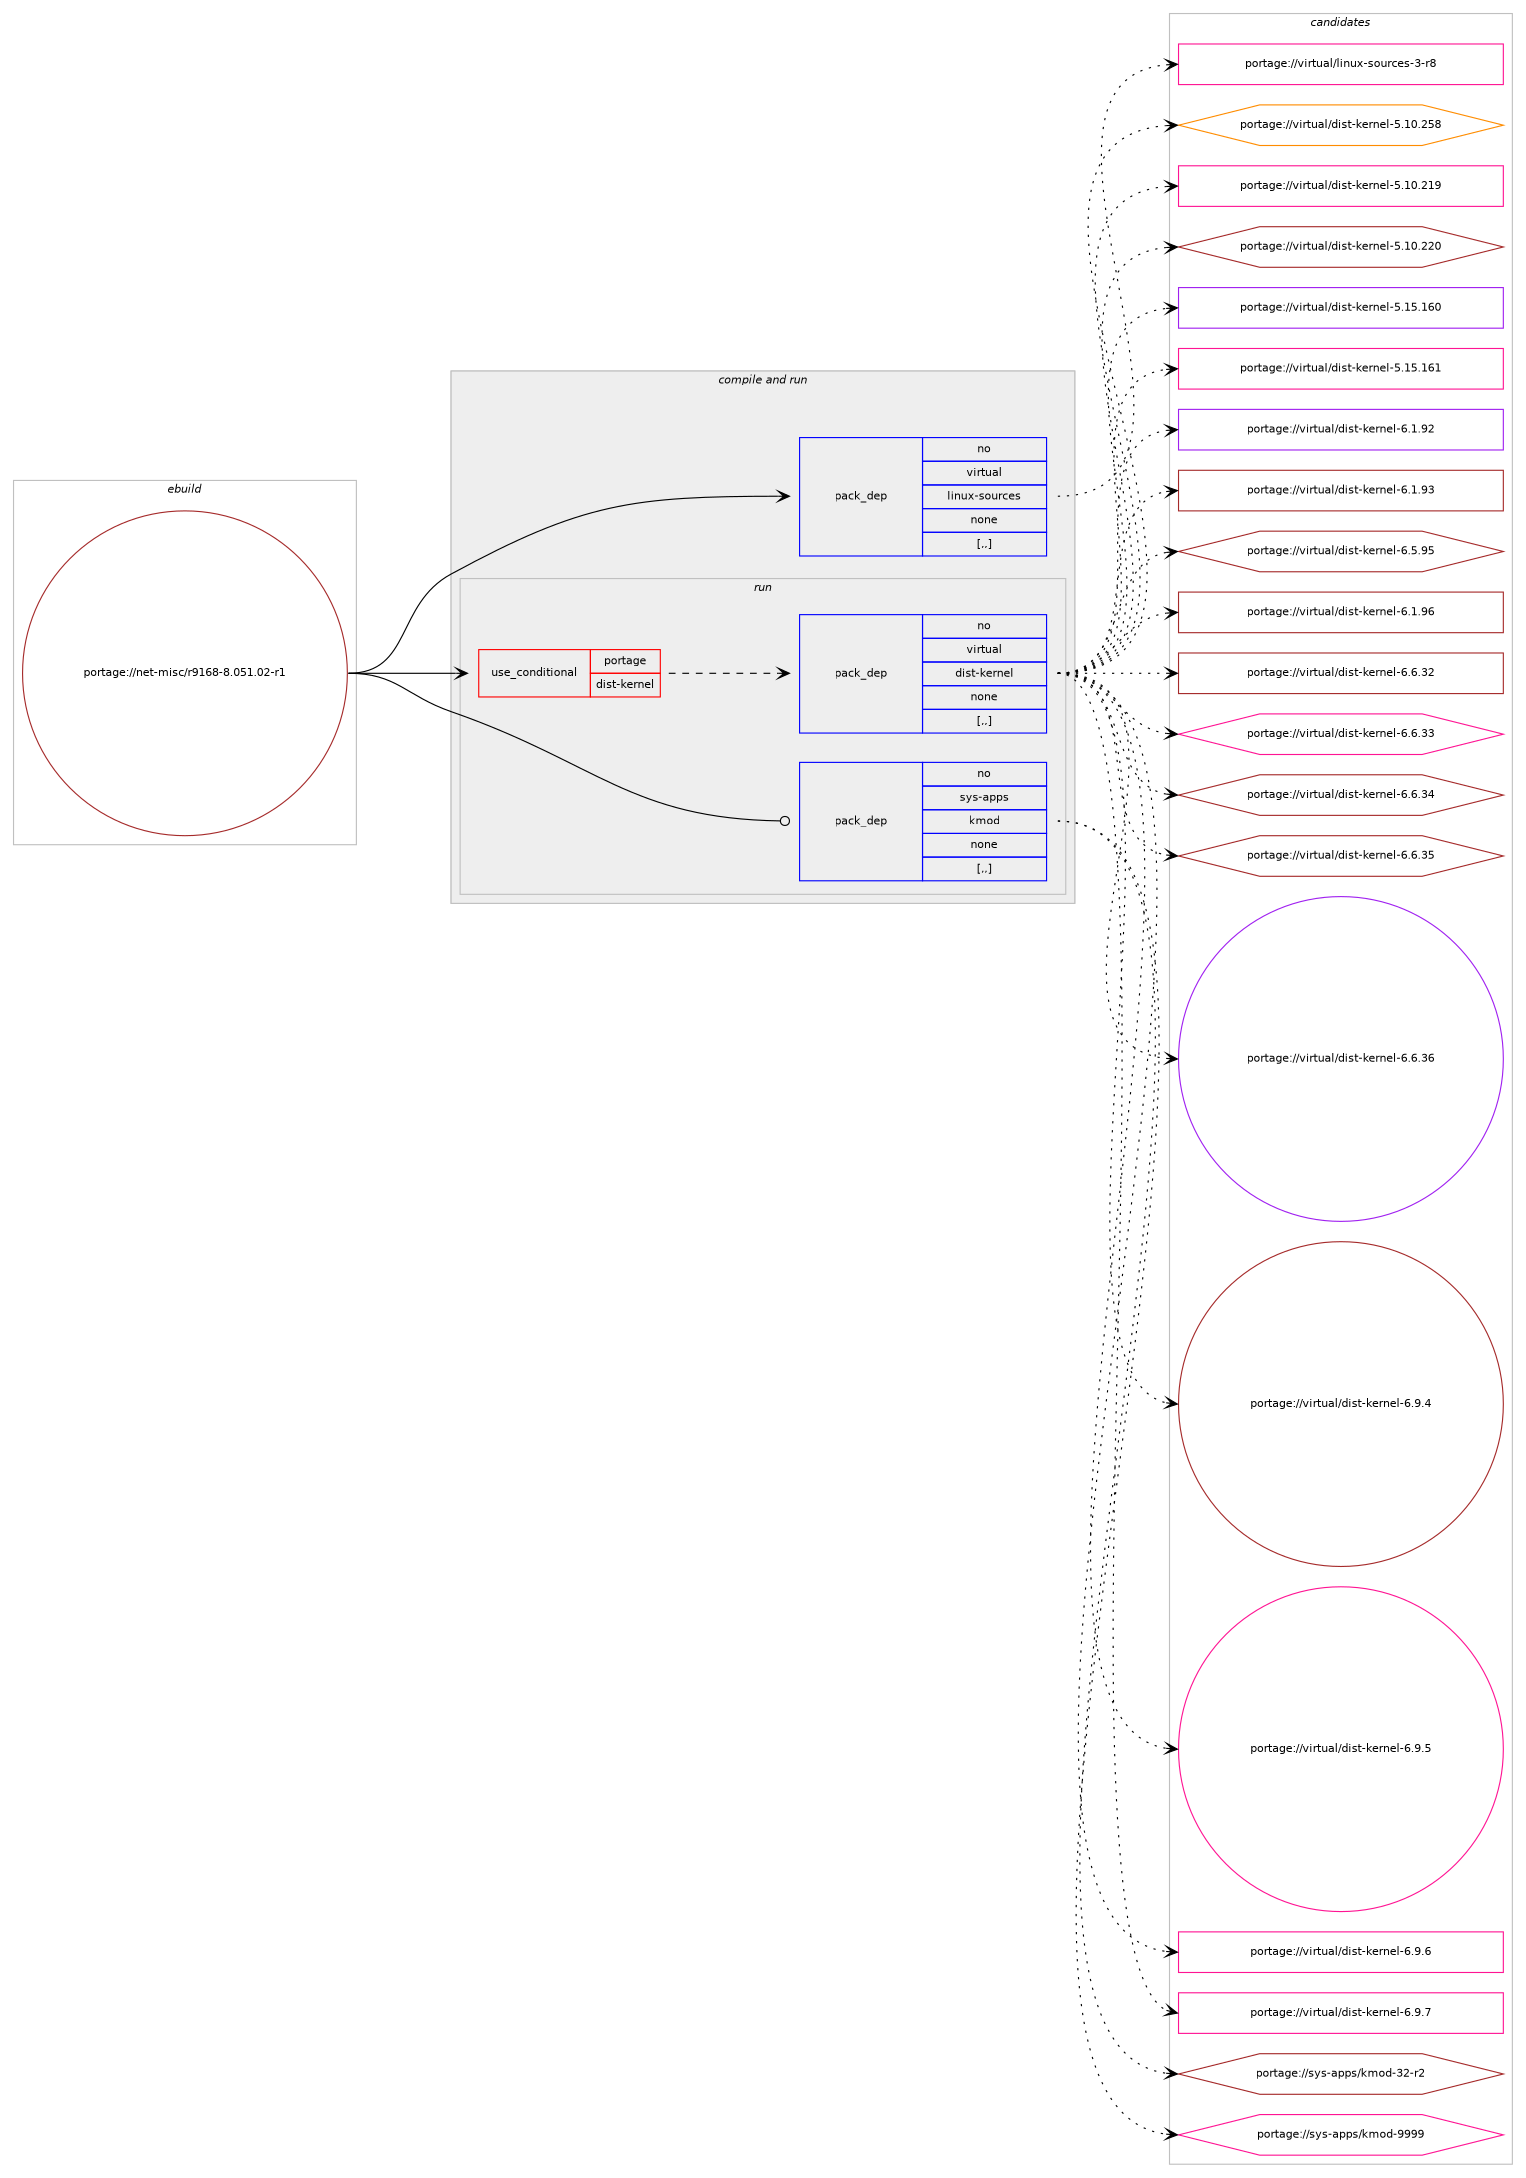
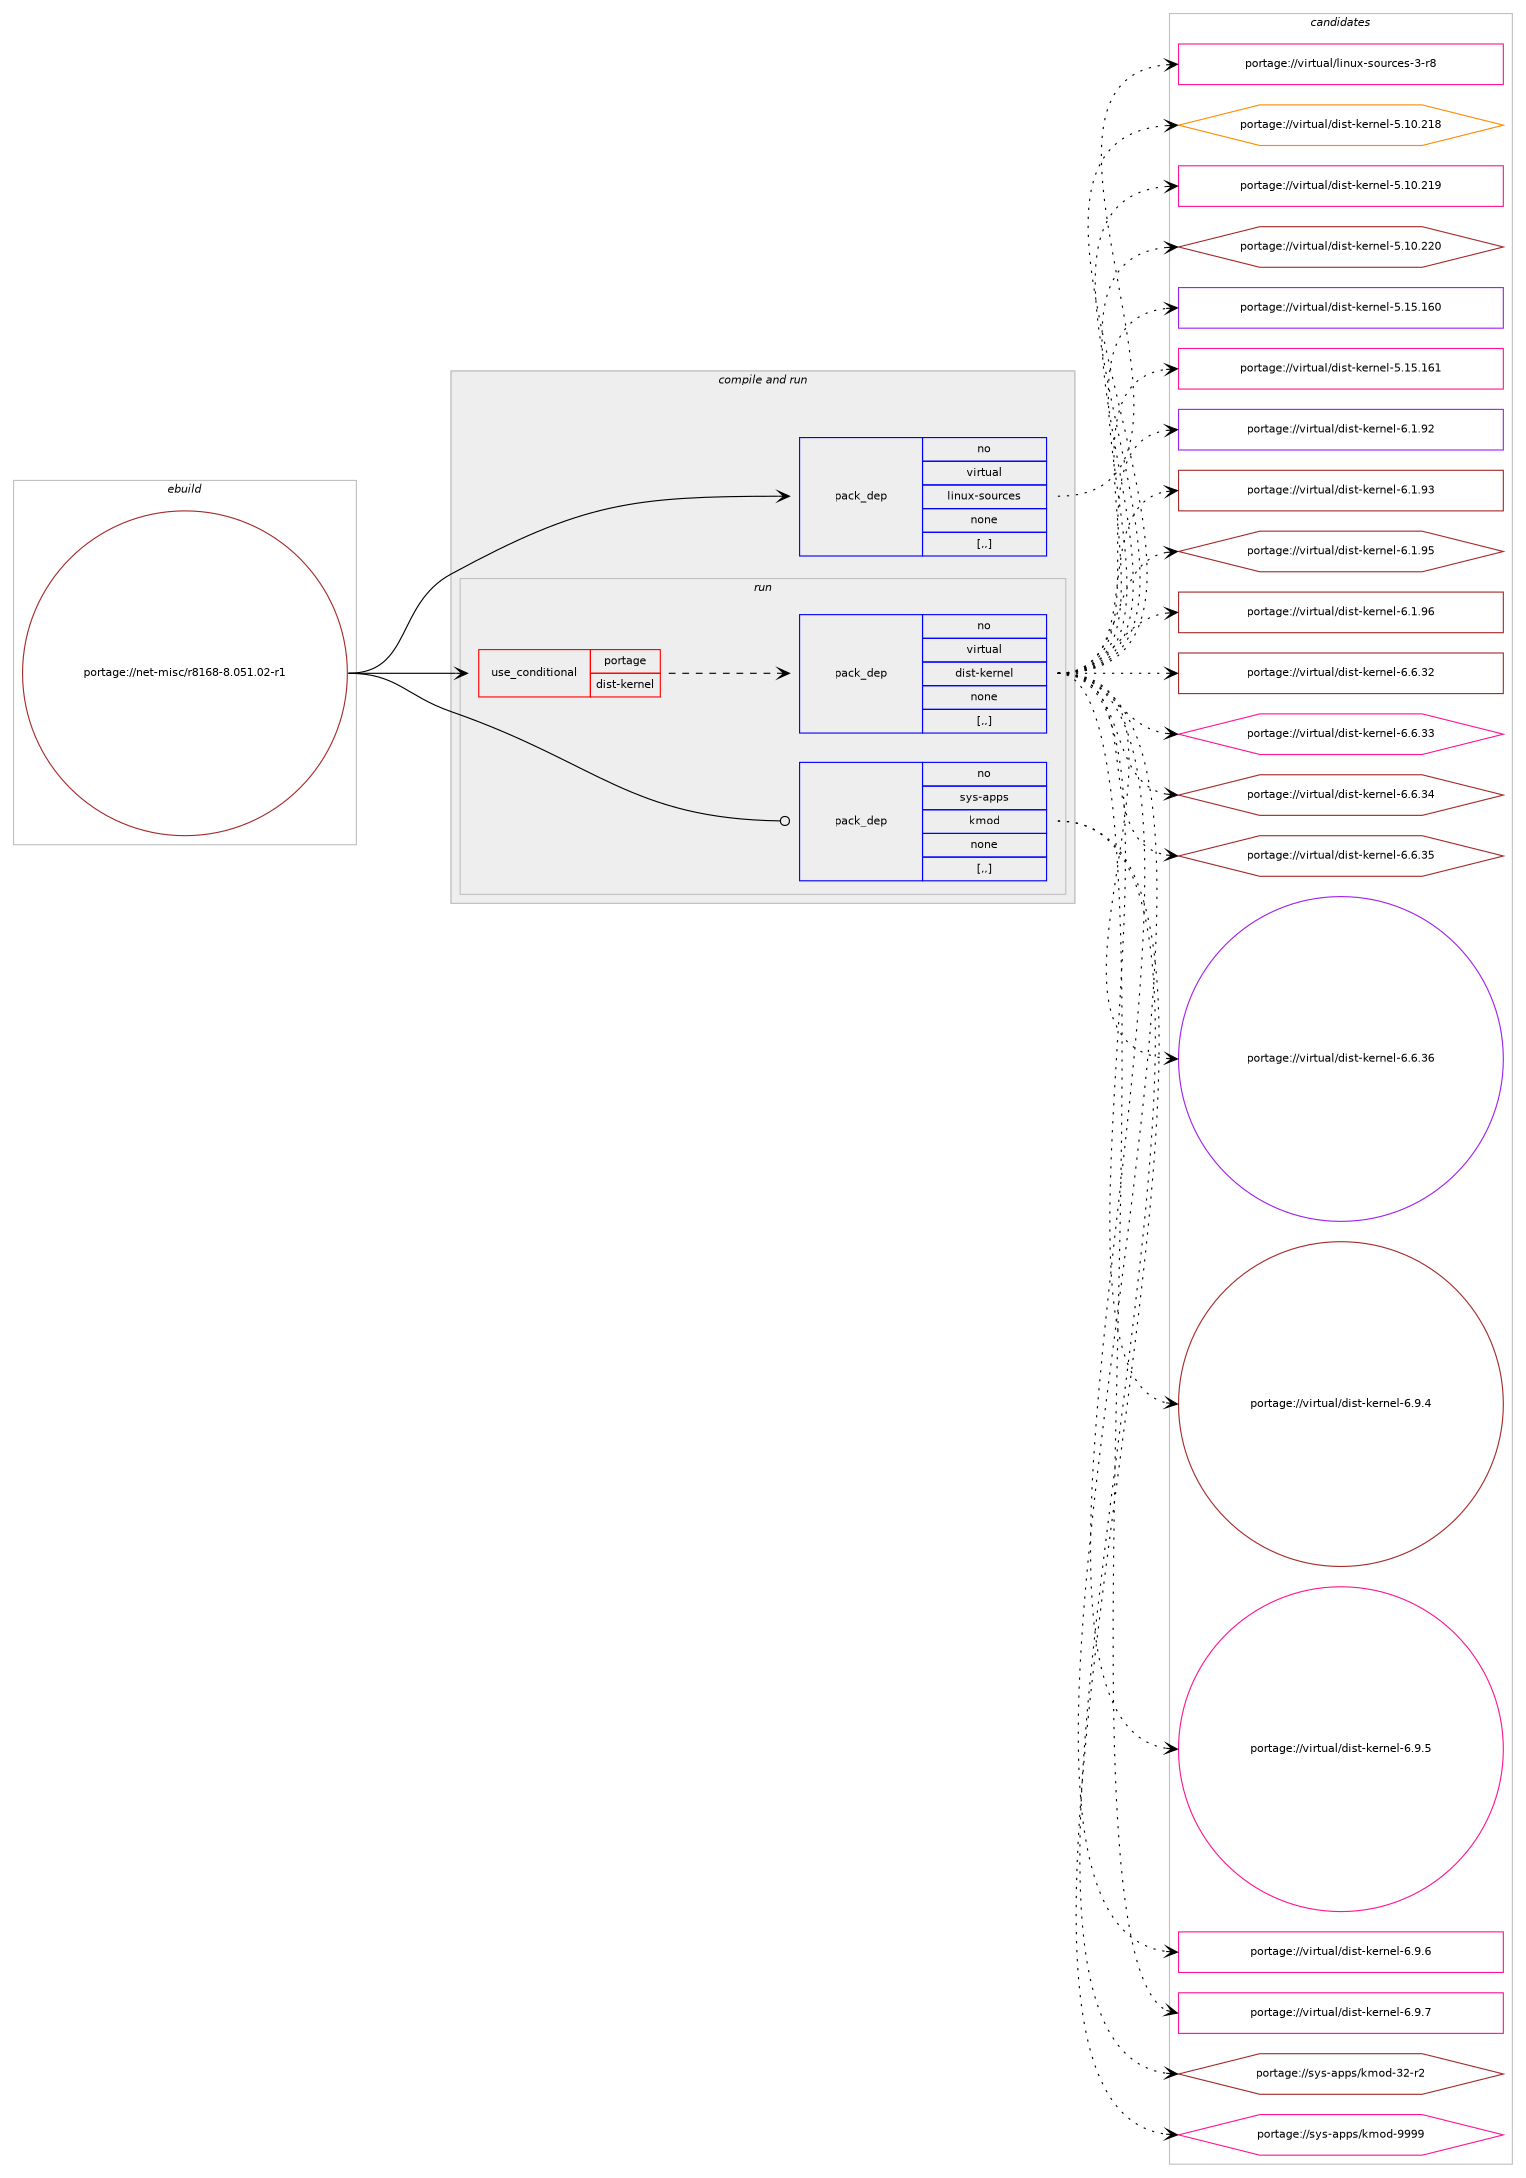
(1341, 125) -> (1341, 125)
(1341, 551) -> (1341, 551)
(185, 673) -> (185, 673)
